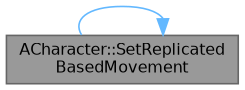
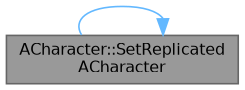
(122, 60) -> (122, 60)
